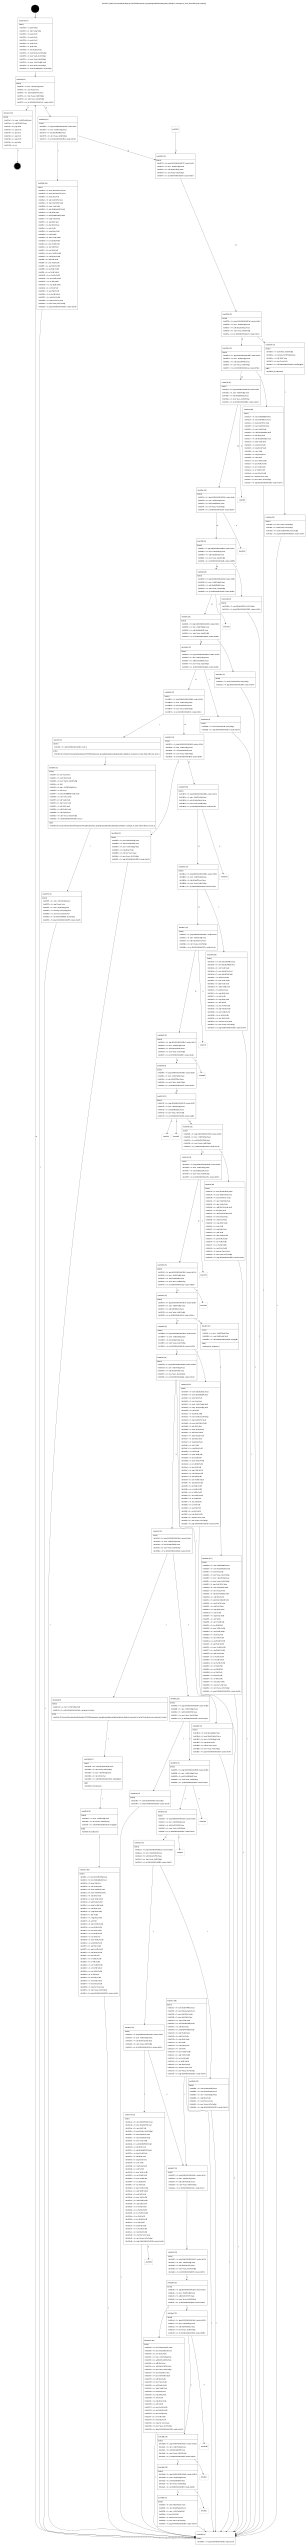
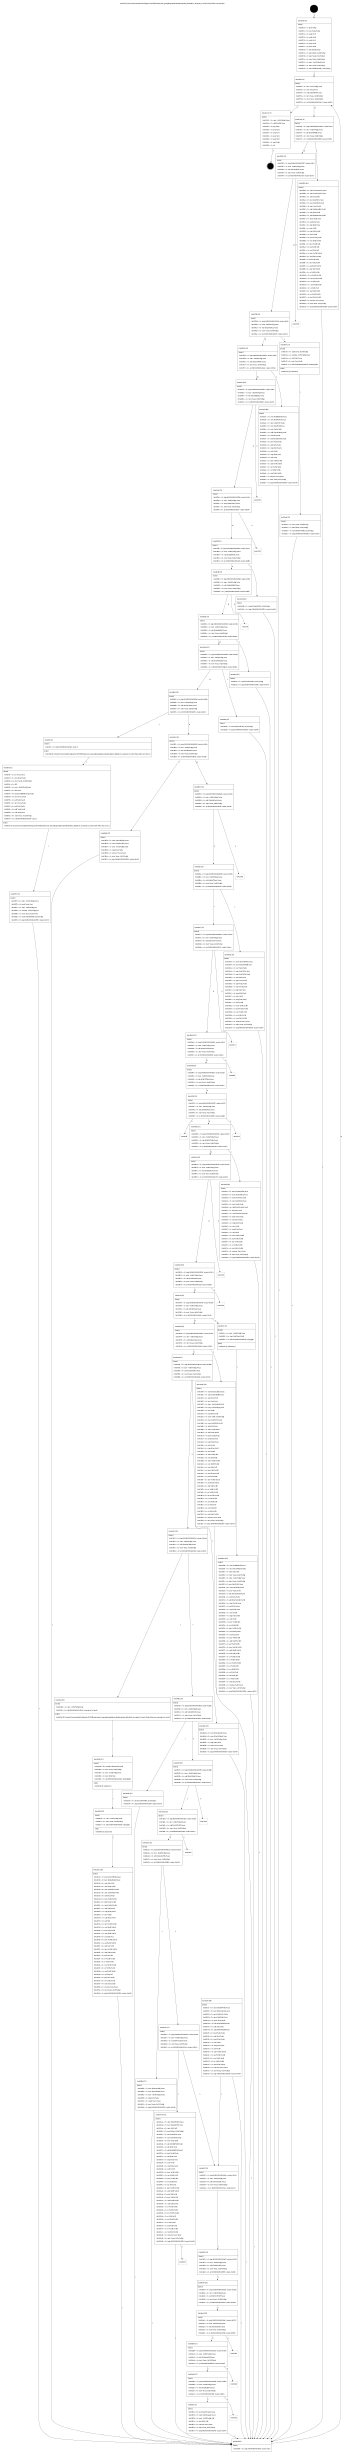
(175, 142) -> (295, 250)
(164, 2385) -> none
